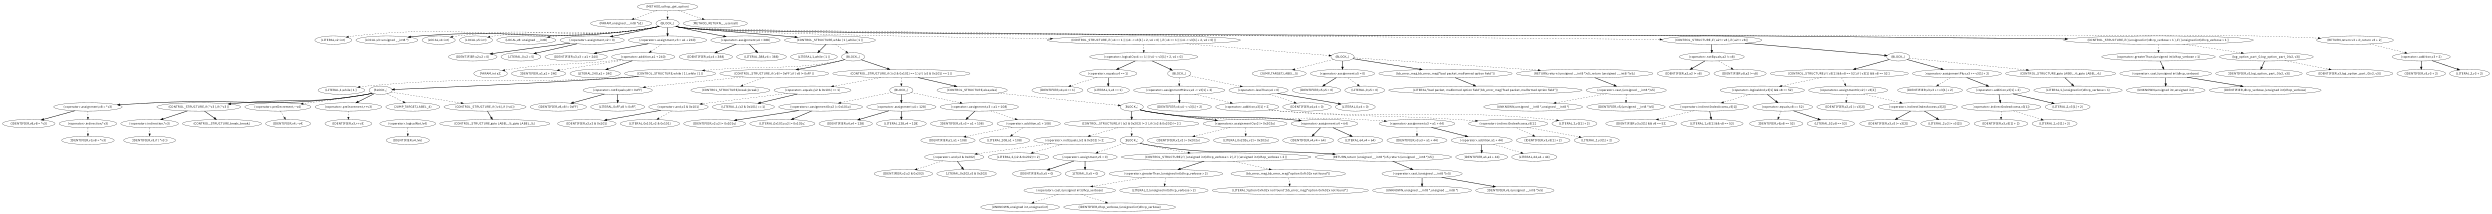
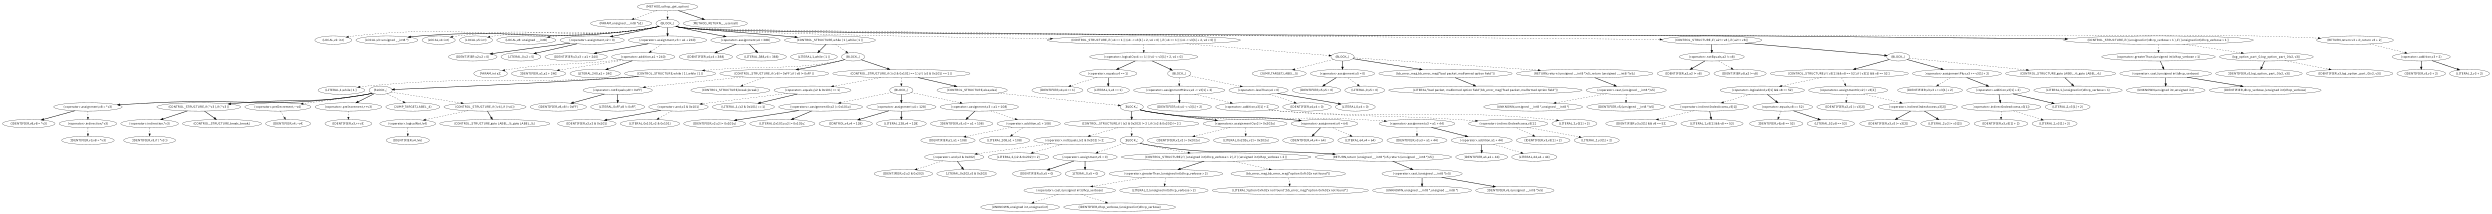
(690, 15) -> (690, 15)
(333, 40) -> (333, 40)
none -> (447, 115)
(846, 124) -> (846, 124)
(1341, 132) -> (1341, 132)
